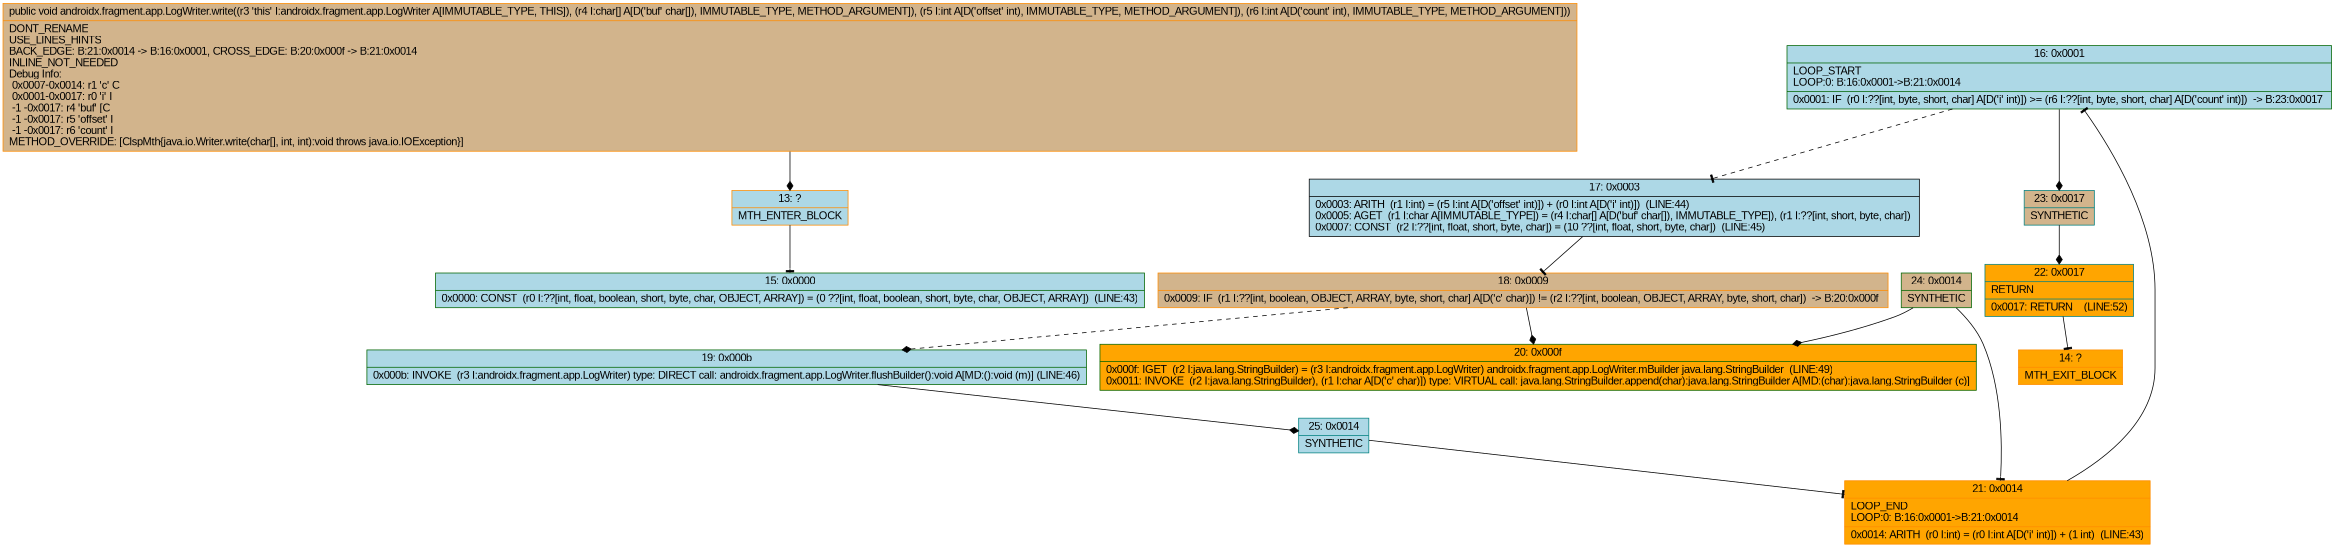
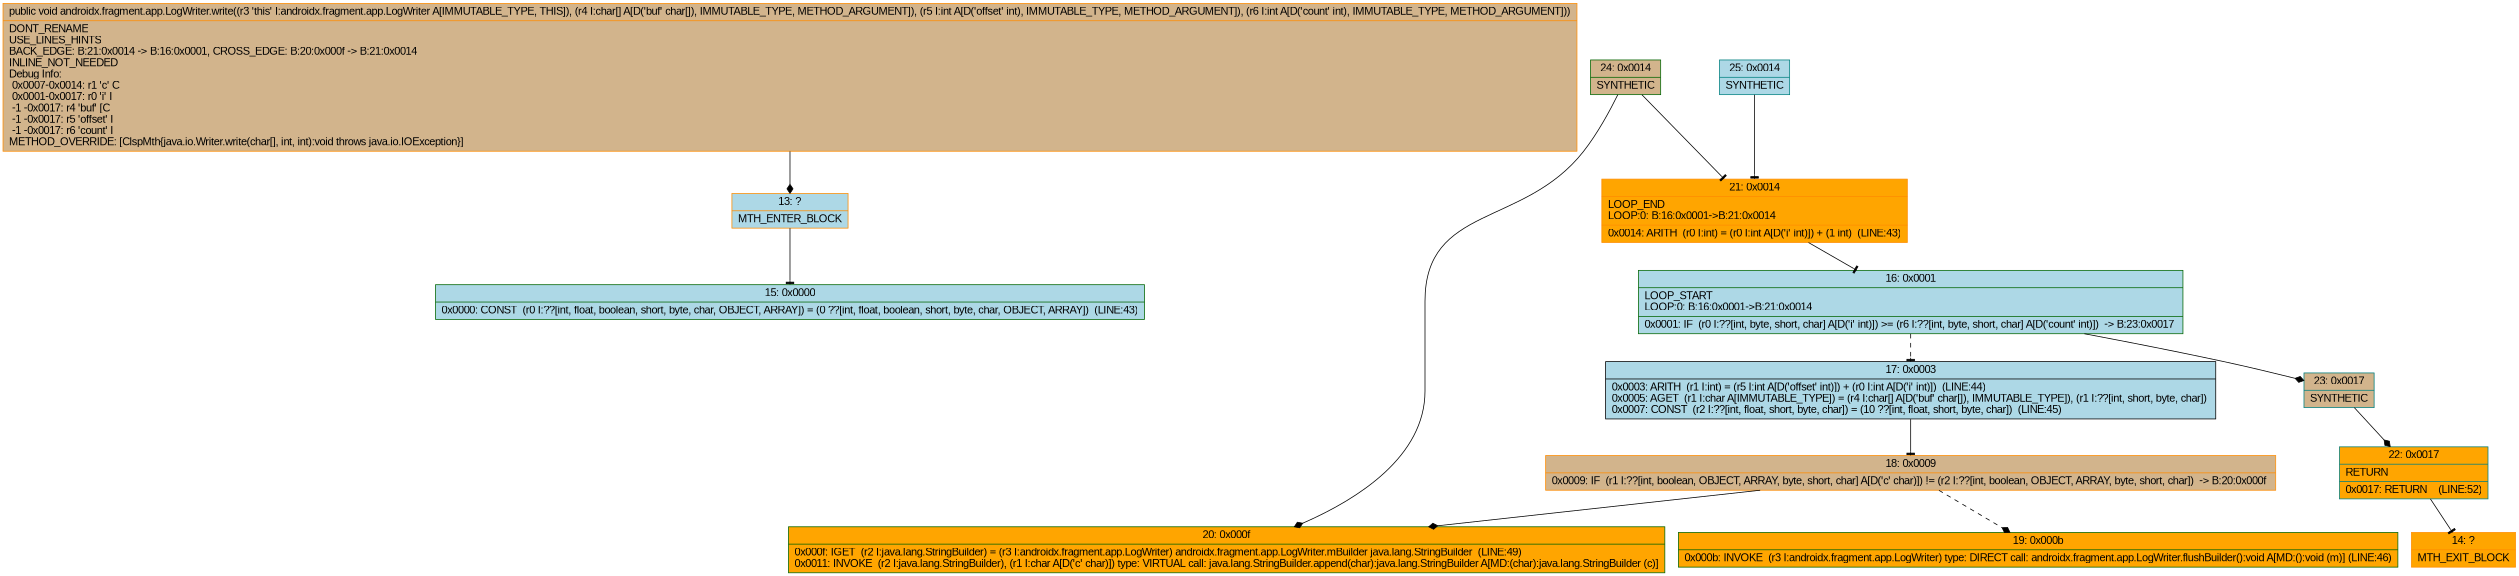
(727, 367) -> (2038, 550)
(1084, 407) -> none
